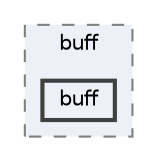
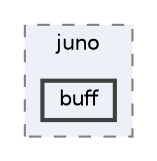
(79, 44) -> (79, 44)
